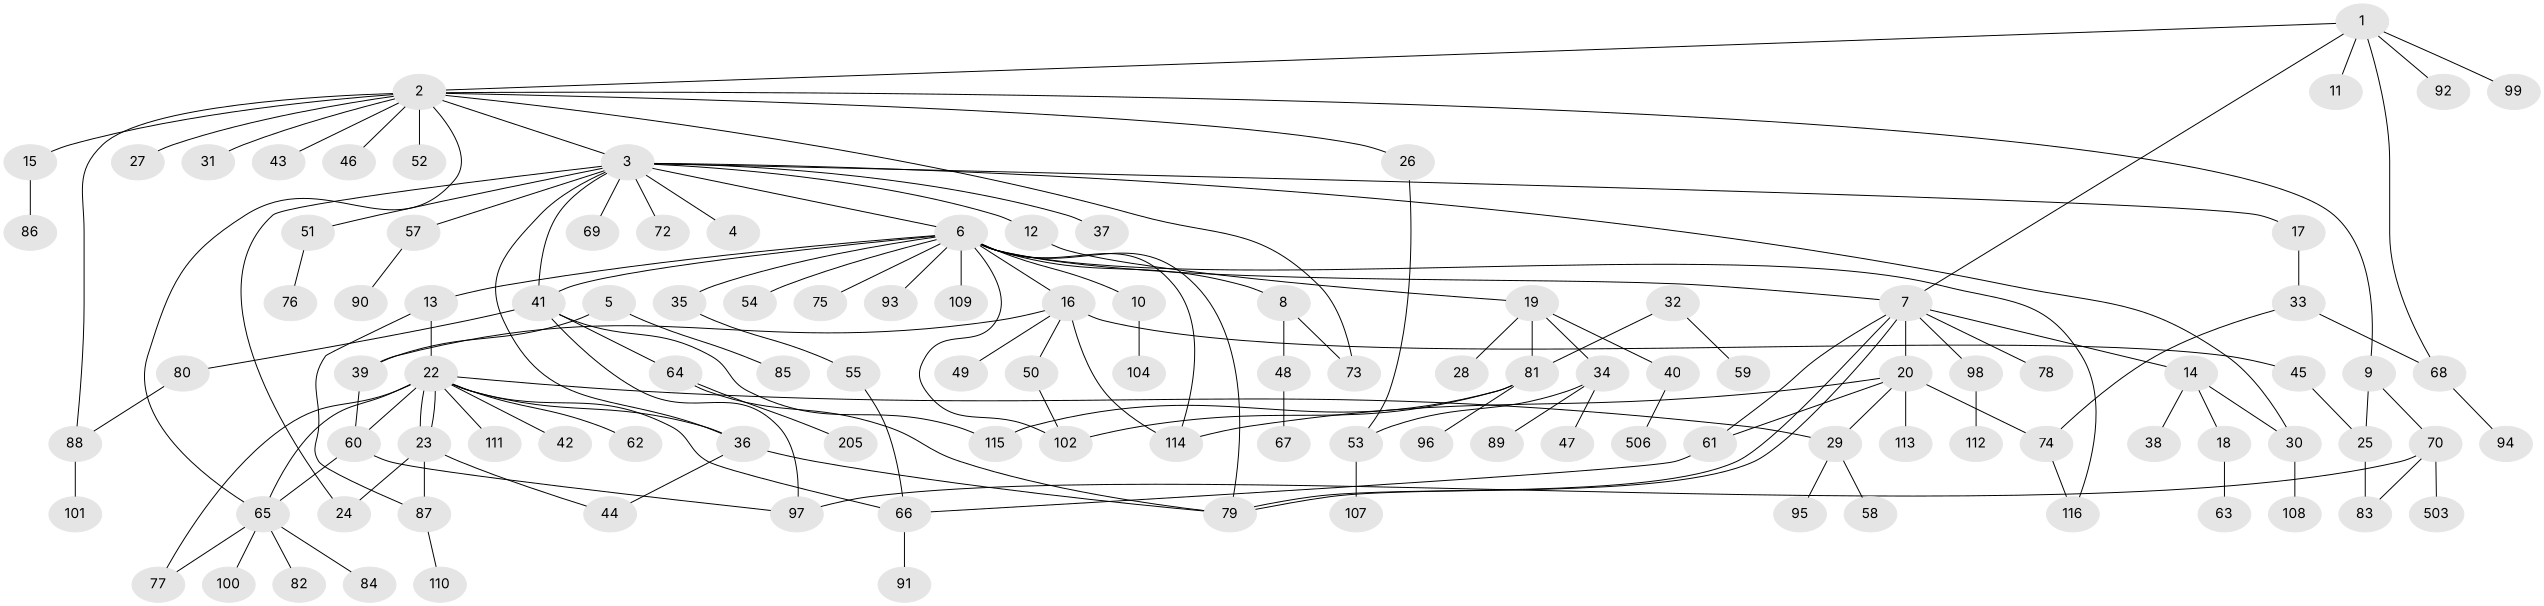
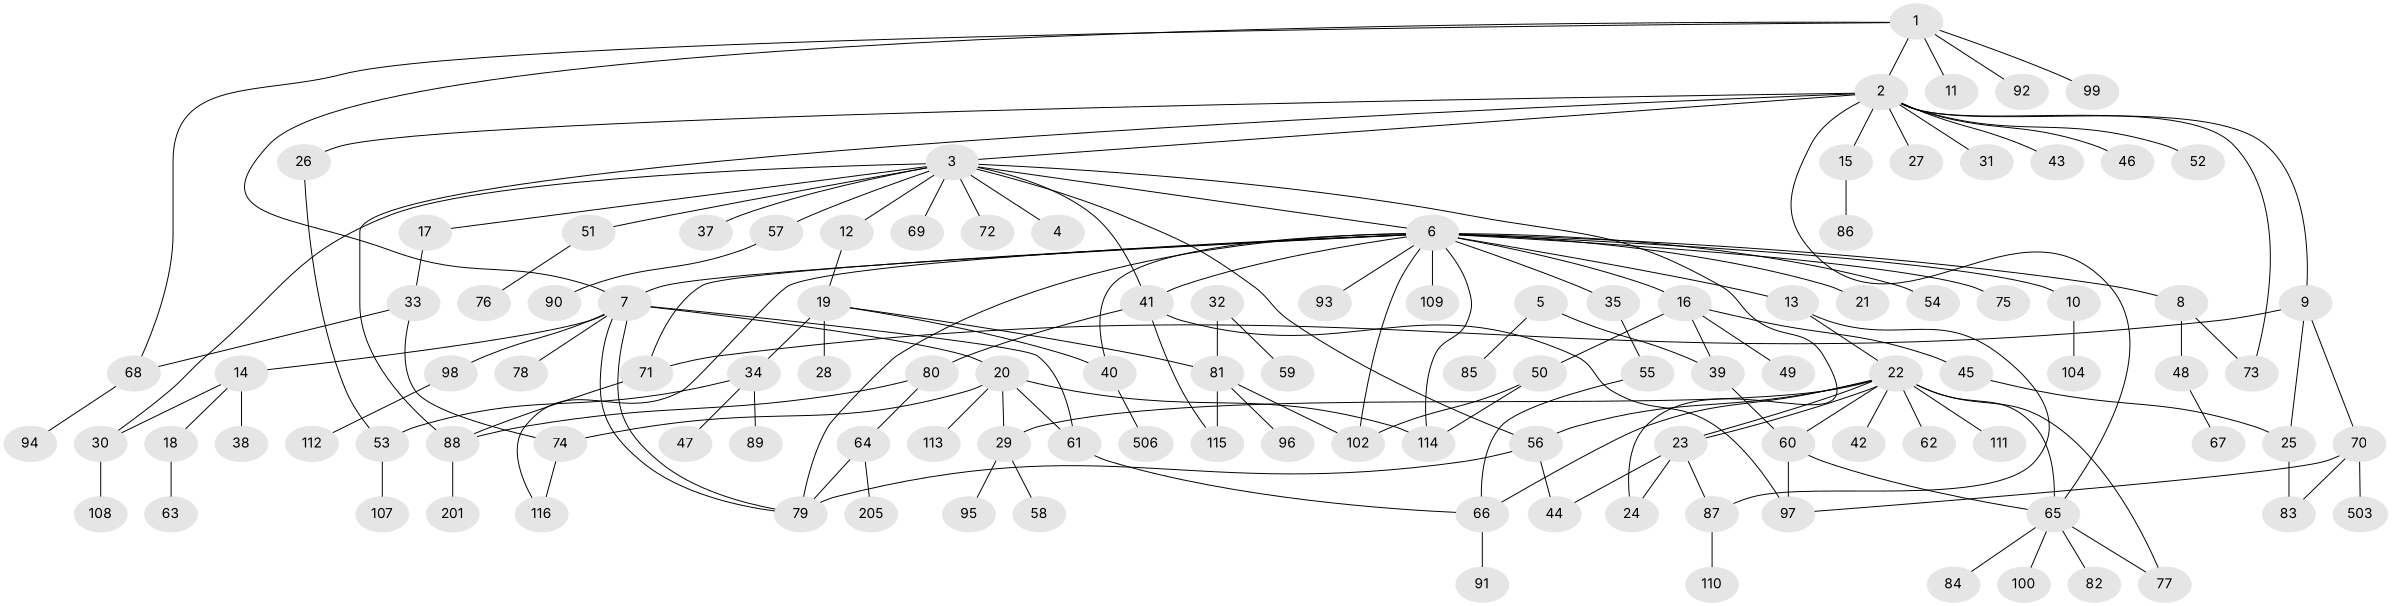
none -> (1128, 274)
none -> (1863, 303)
(607, 338) -> (893, 414)
none -> (646, 374)
(1101, 387) -> (1484, 409)
(743, 444) -> (1536, 444)
(75, 514) -> (453, 514)
